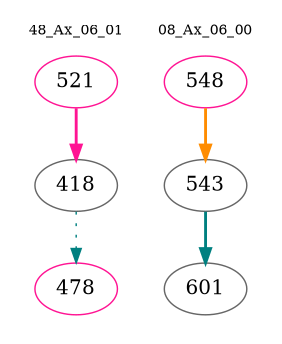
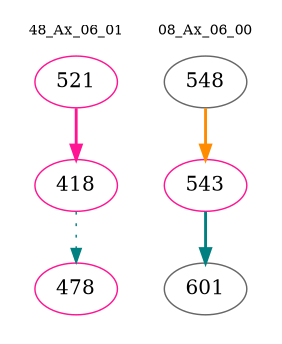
(206, 82) -> (206, 82)
(76, 185) -> (76, 185)
(206, 185) -> (206, 185)
